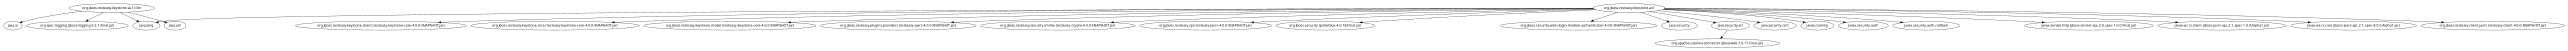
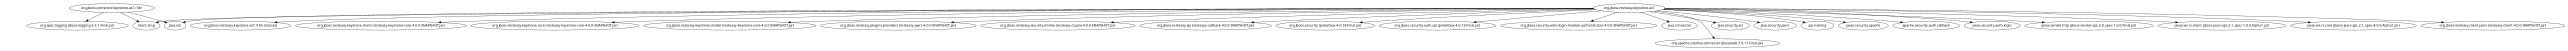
(112, 8) -> (112, 8)
none -> (889, 10)
(13, 26) -> none
(146, 26) -> (146, 26)
none -> (241, 26)
(1206, 26) -> (1206, 26)
none -> (1438, 26)
(1680, 26) -> (1680, 26)
(1775, 26) -> (1775, 26)
(1817, 26) -> (1817, 26)
(1863, 26) -> (1863, 26)
(1926, 26) -> (1926, 26)
none -> (1992, 26)
(1725, 33) -> (1675, 14)
